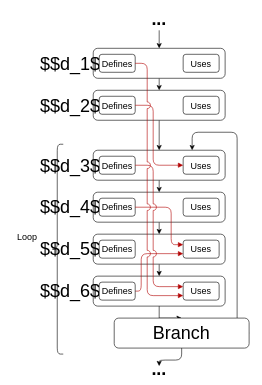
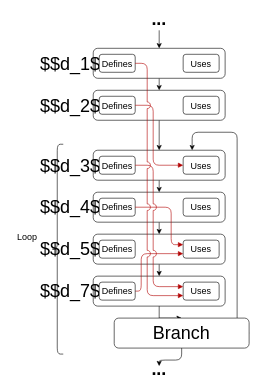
(75, 291) -> (75, 291)
